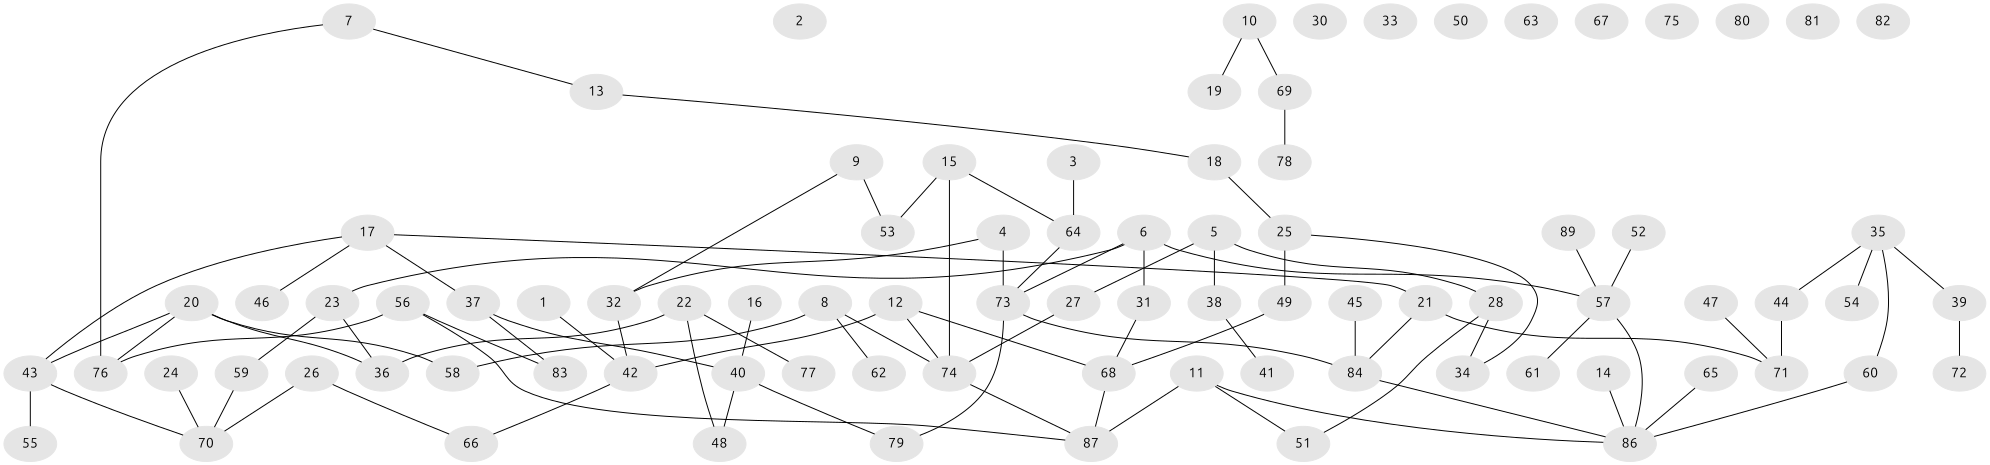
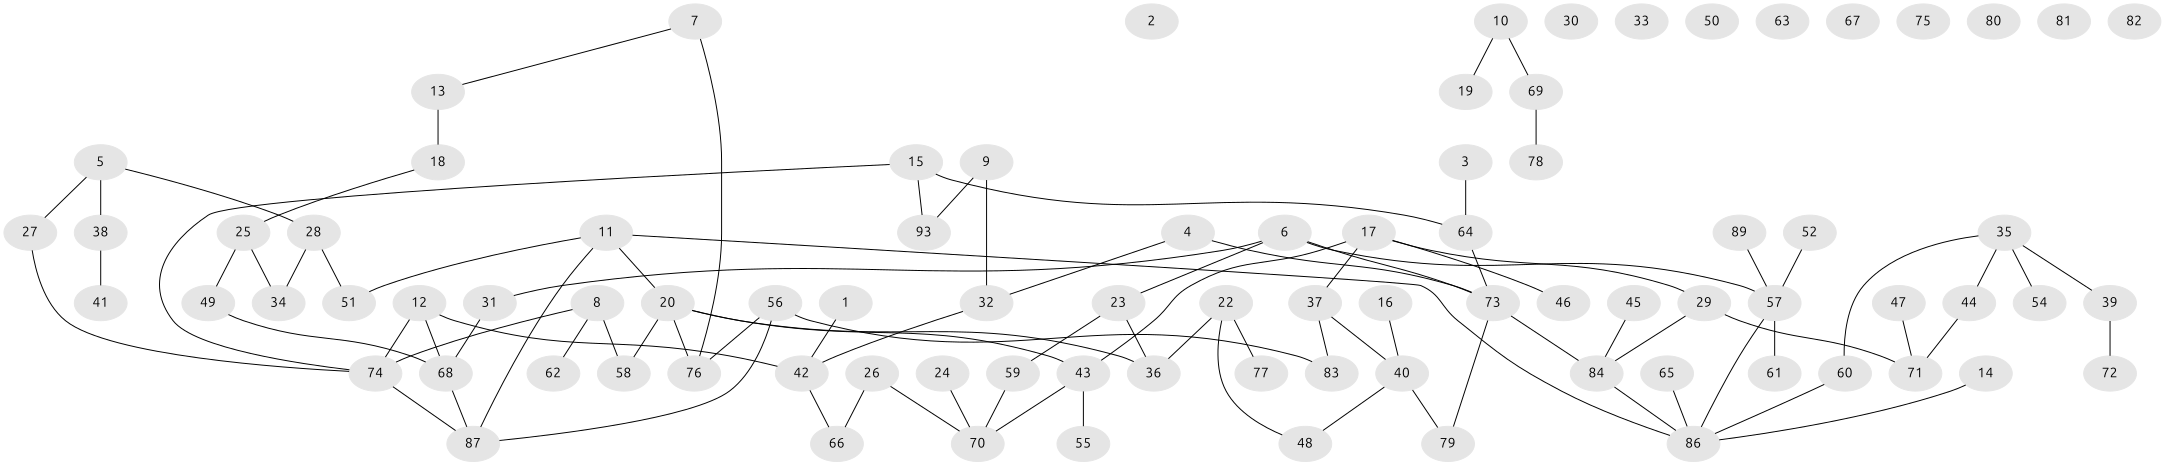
(888, 233) -> (924, 233)
none -> (637, 268)
(1426, 303) -> (1704, 303)
